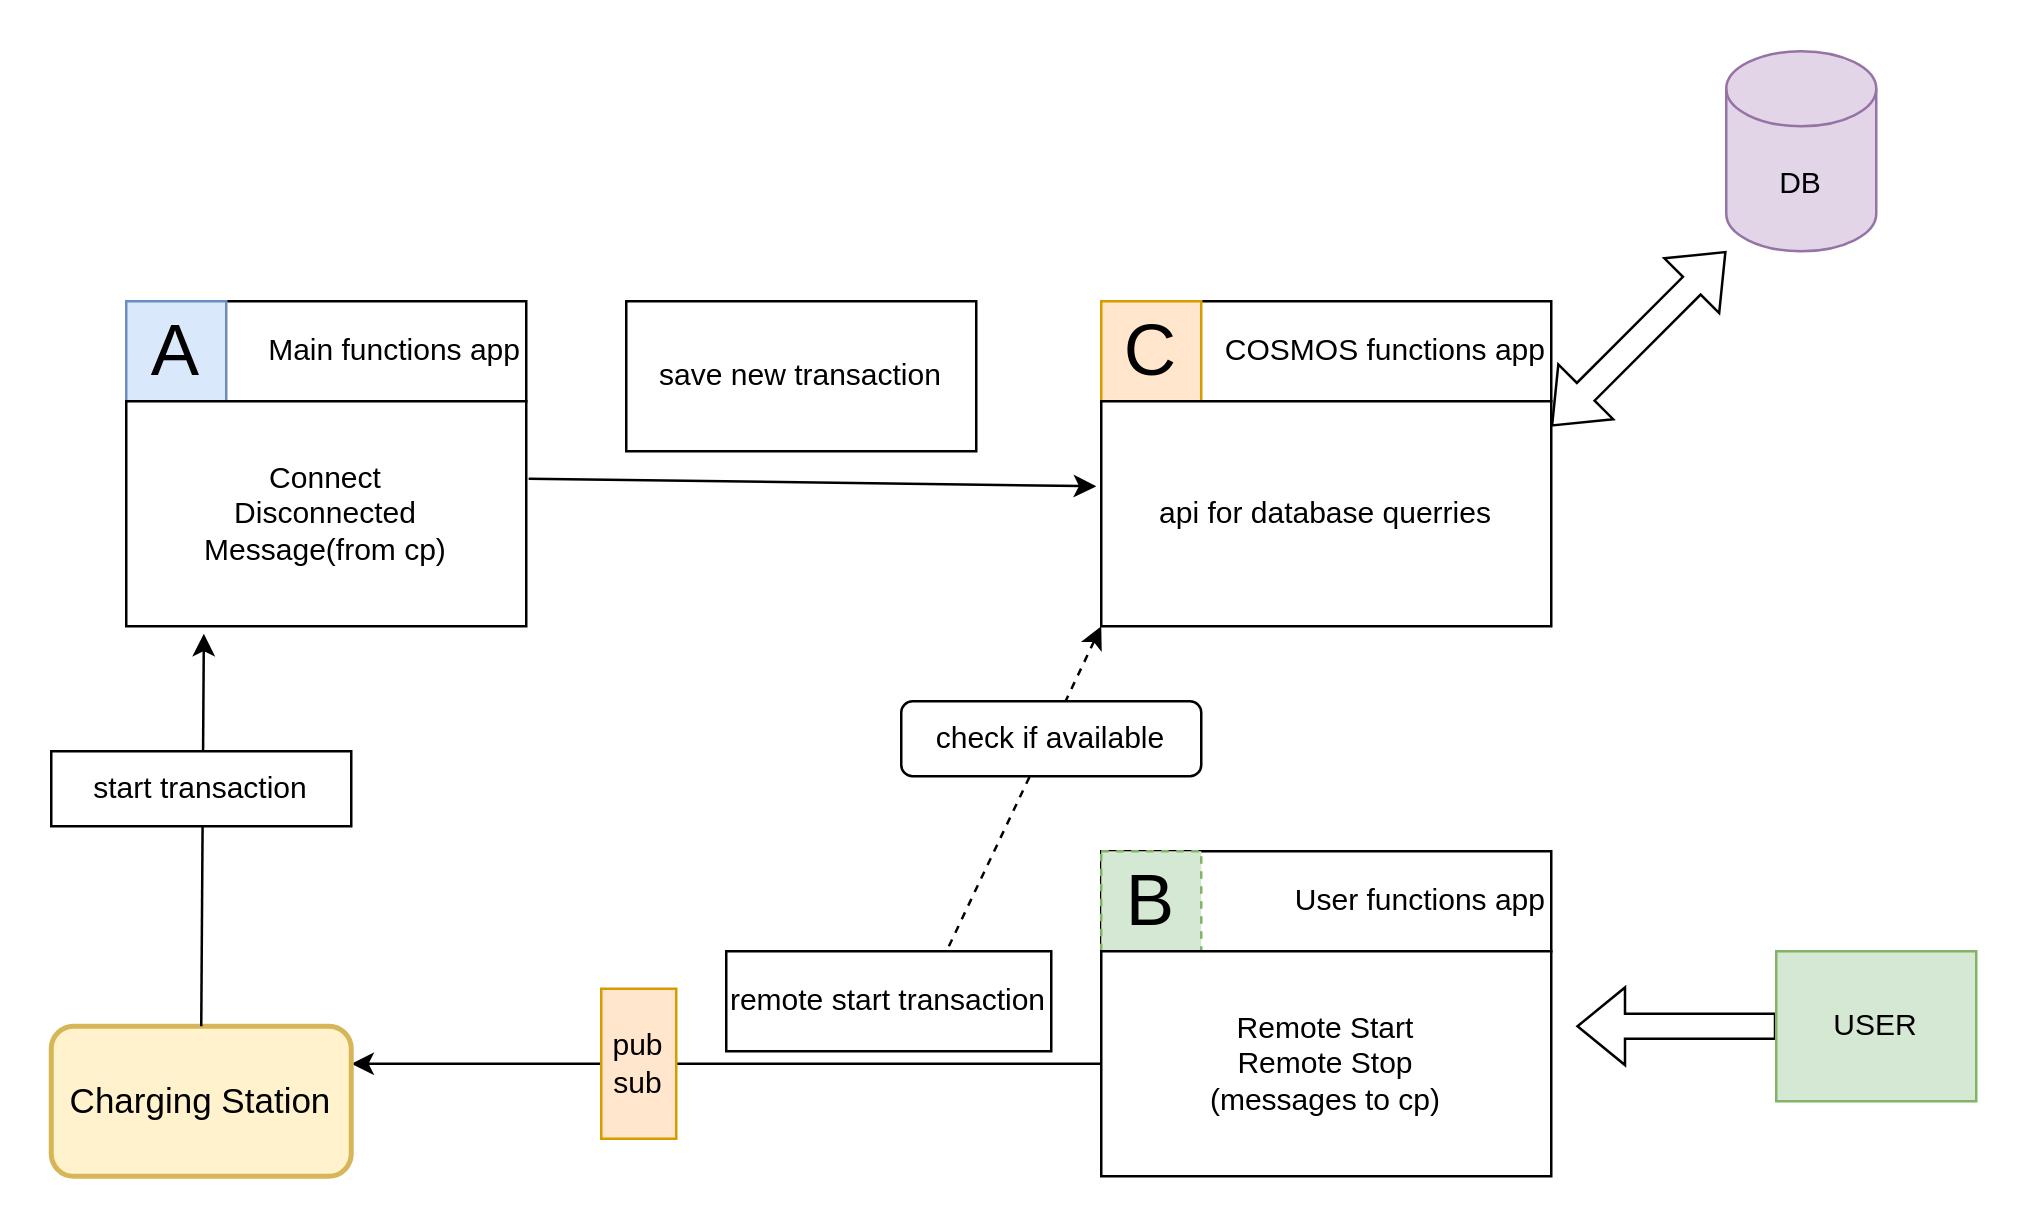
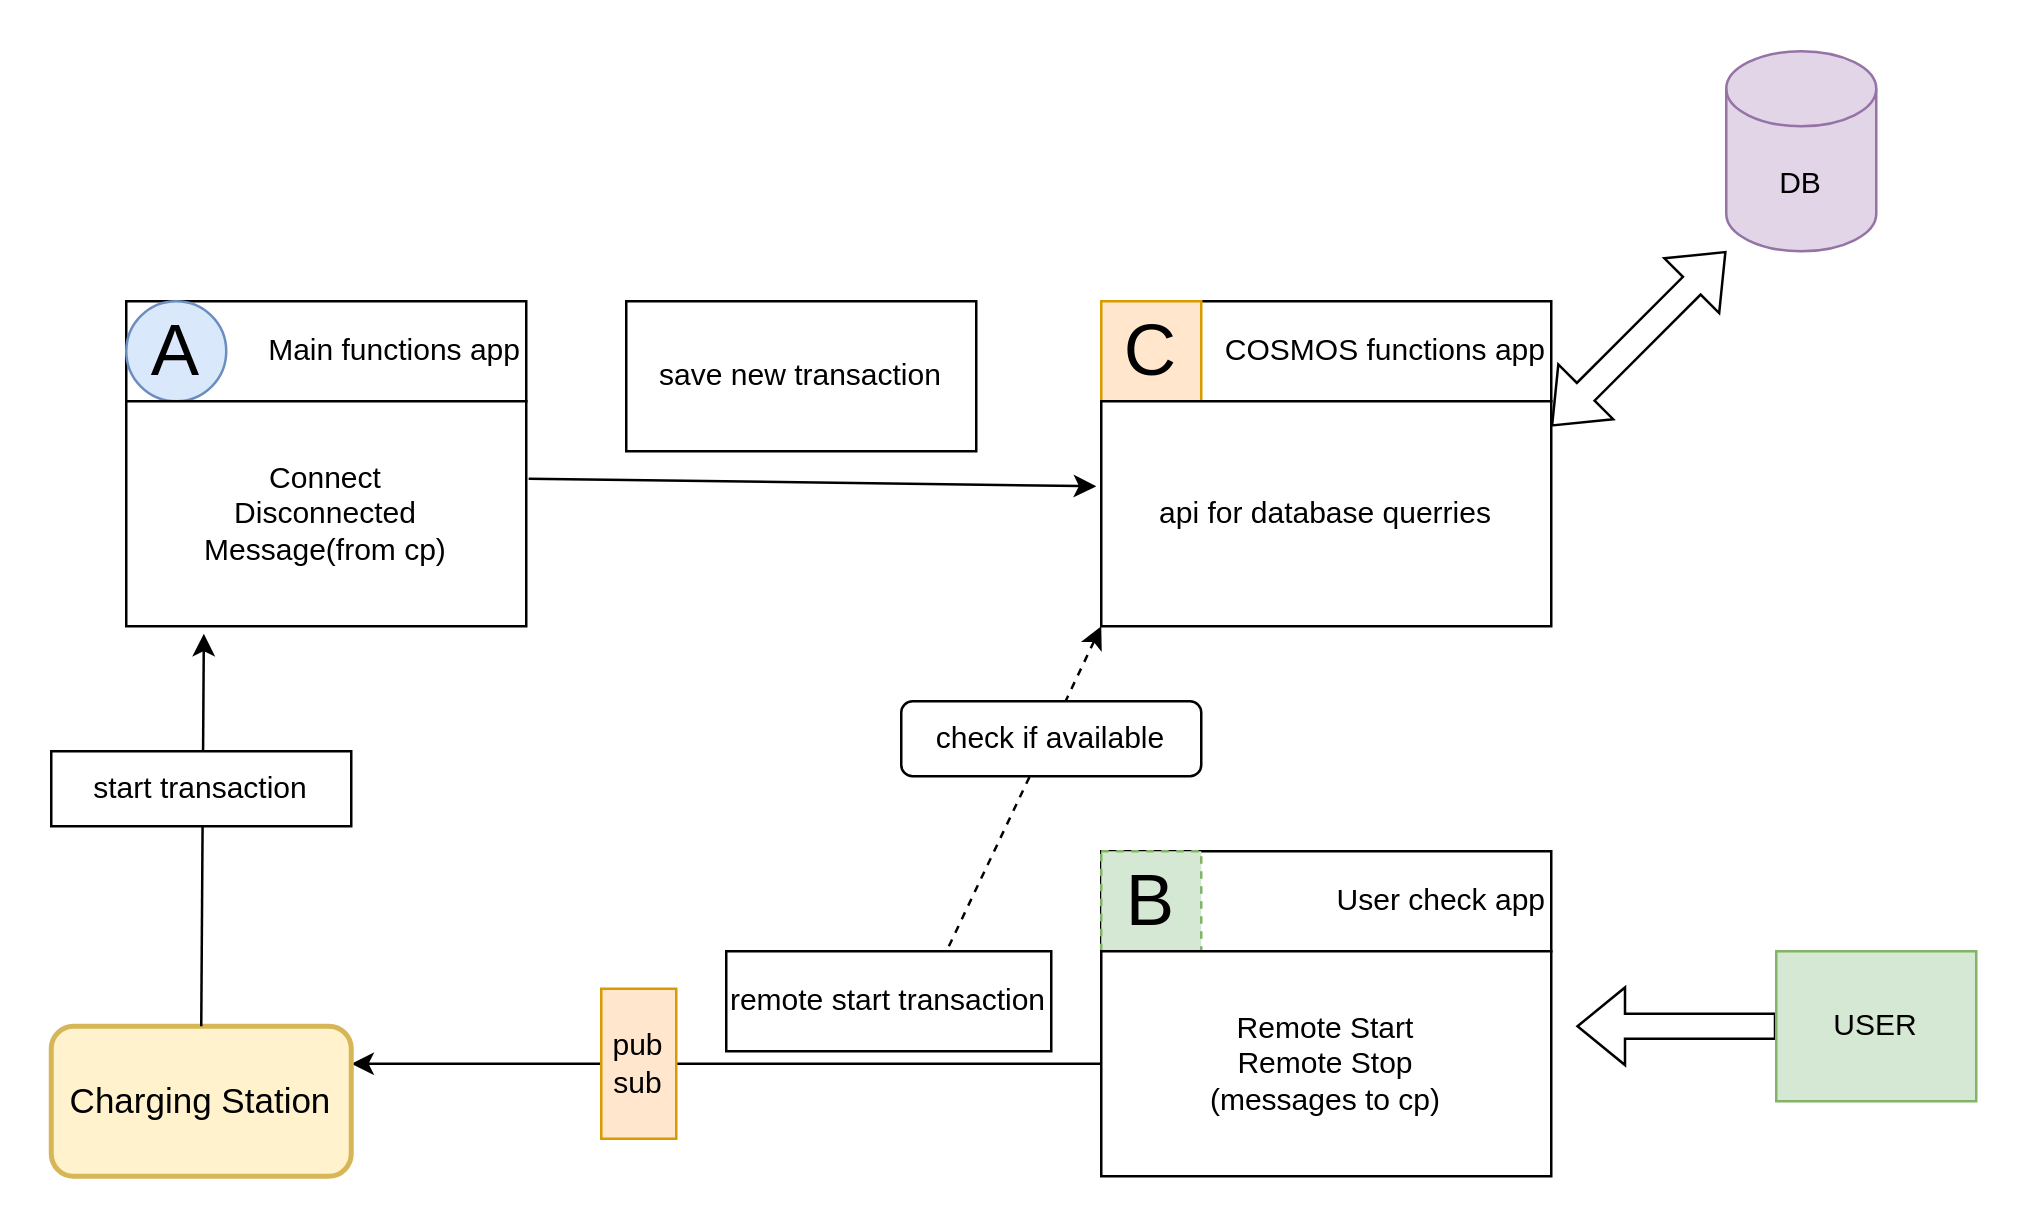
(176, 351) -> (176, 351)
(1407, 901) -> (1436, 901)
